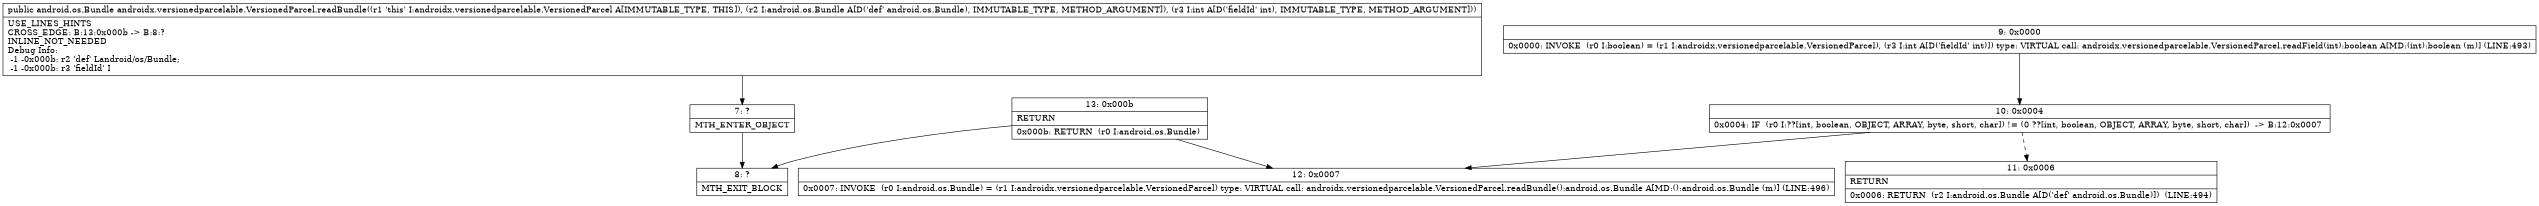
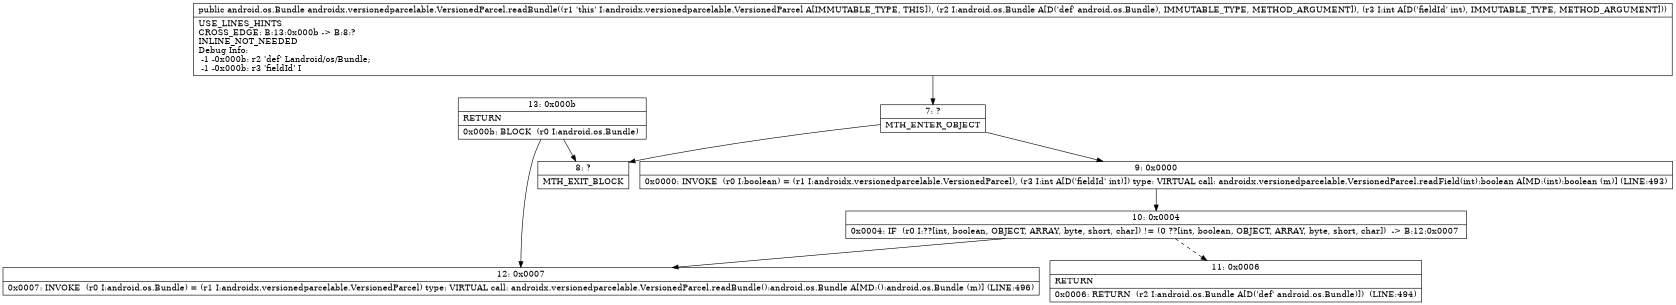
(1110, 132) -> (552, 132)
none -> (1041, 146)
